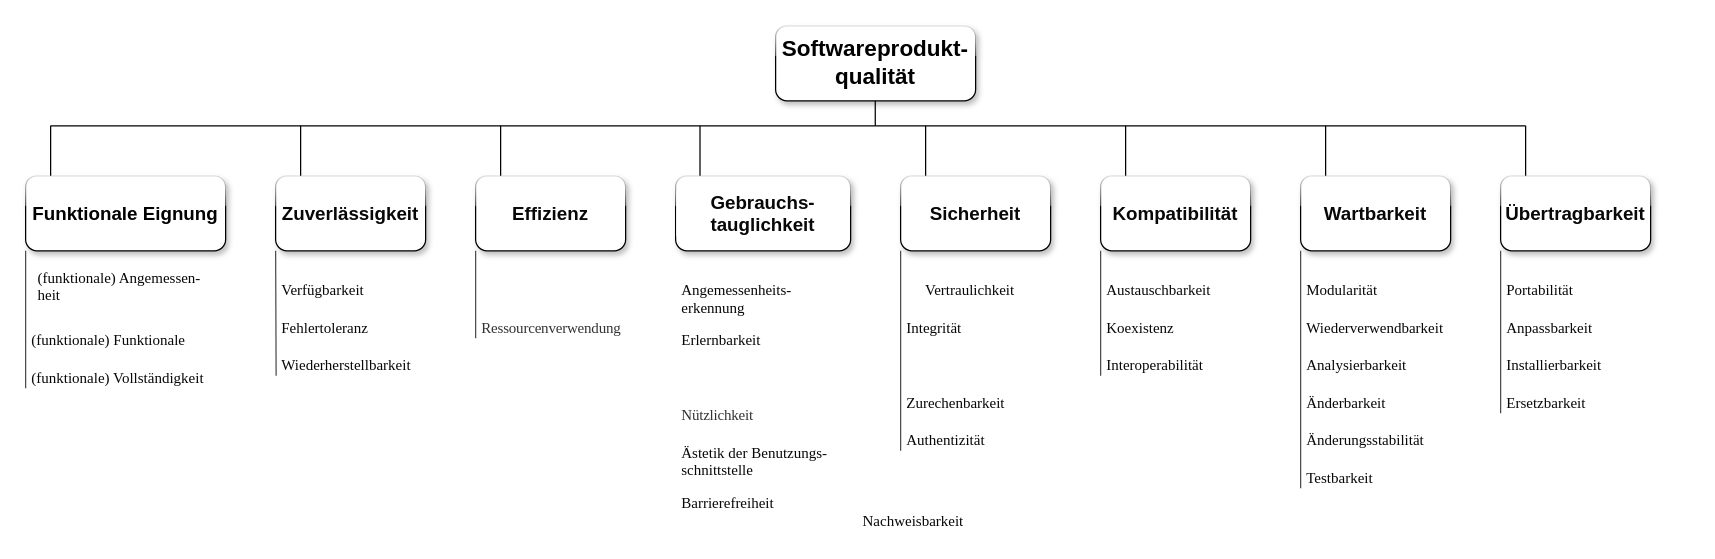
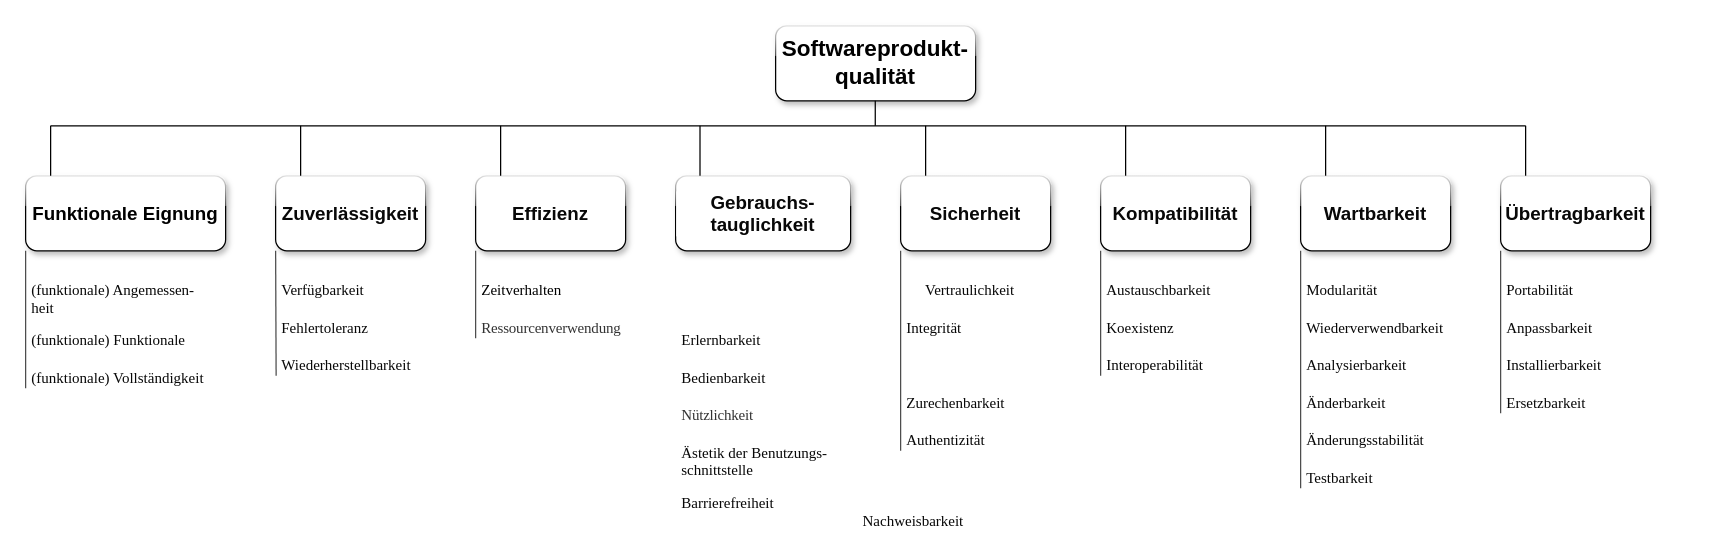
(138, 288) -> (132, 301)
none -> (538, 288)
(788, 301) -> none
none -> (732, 376)
